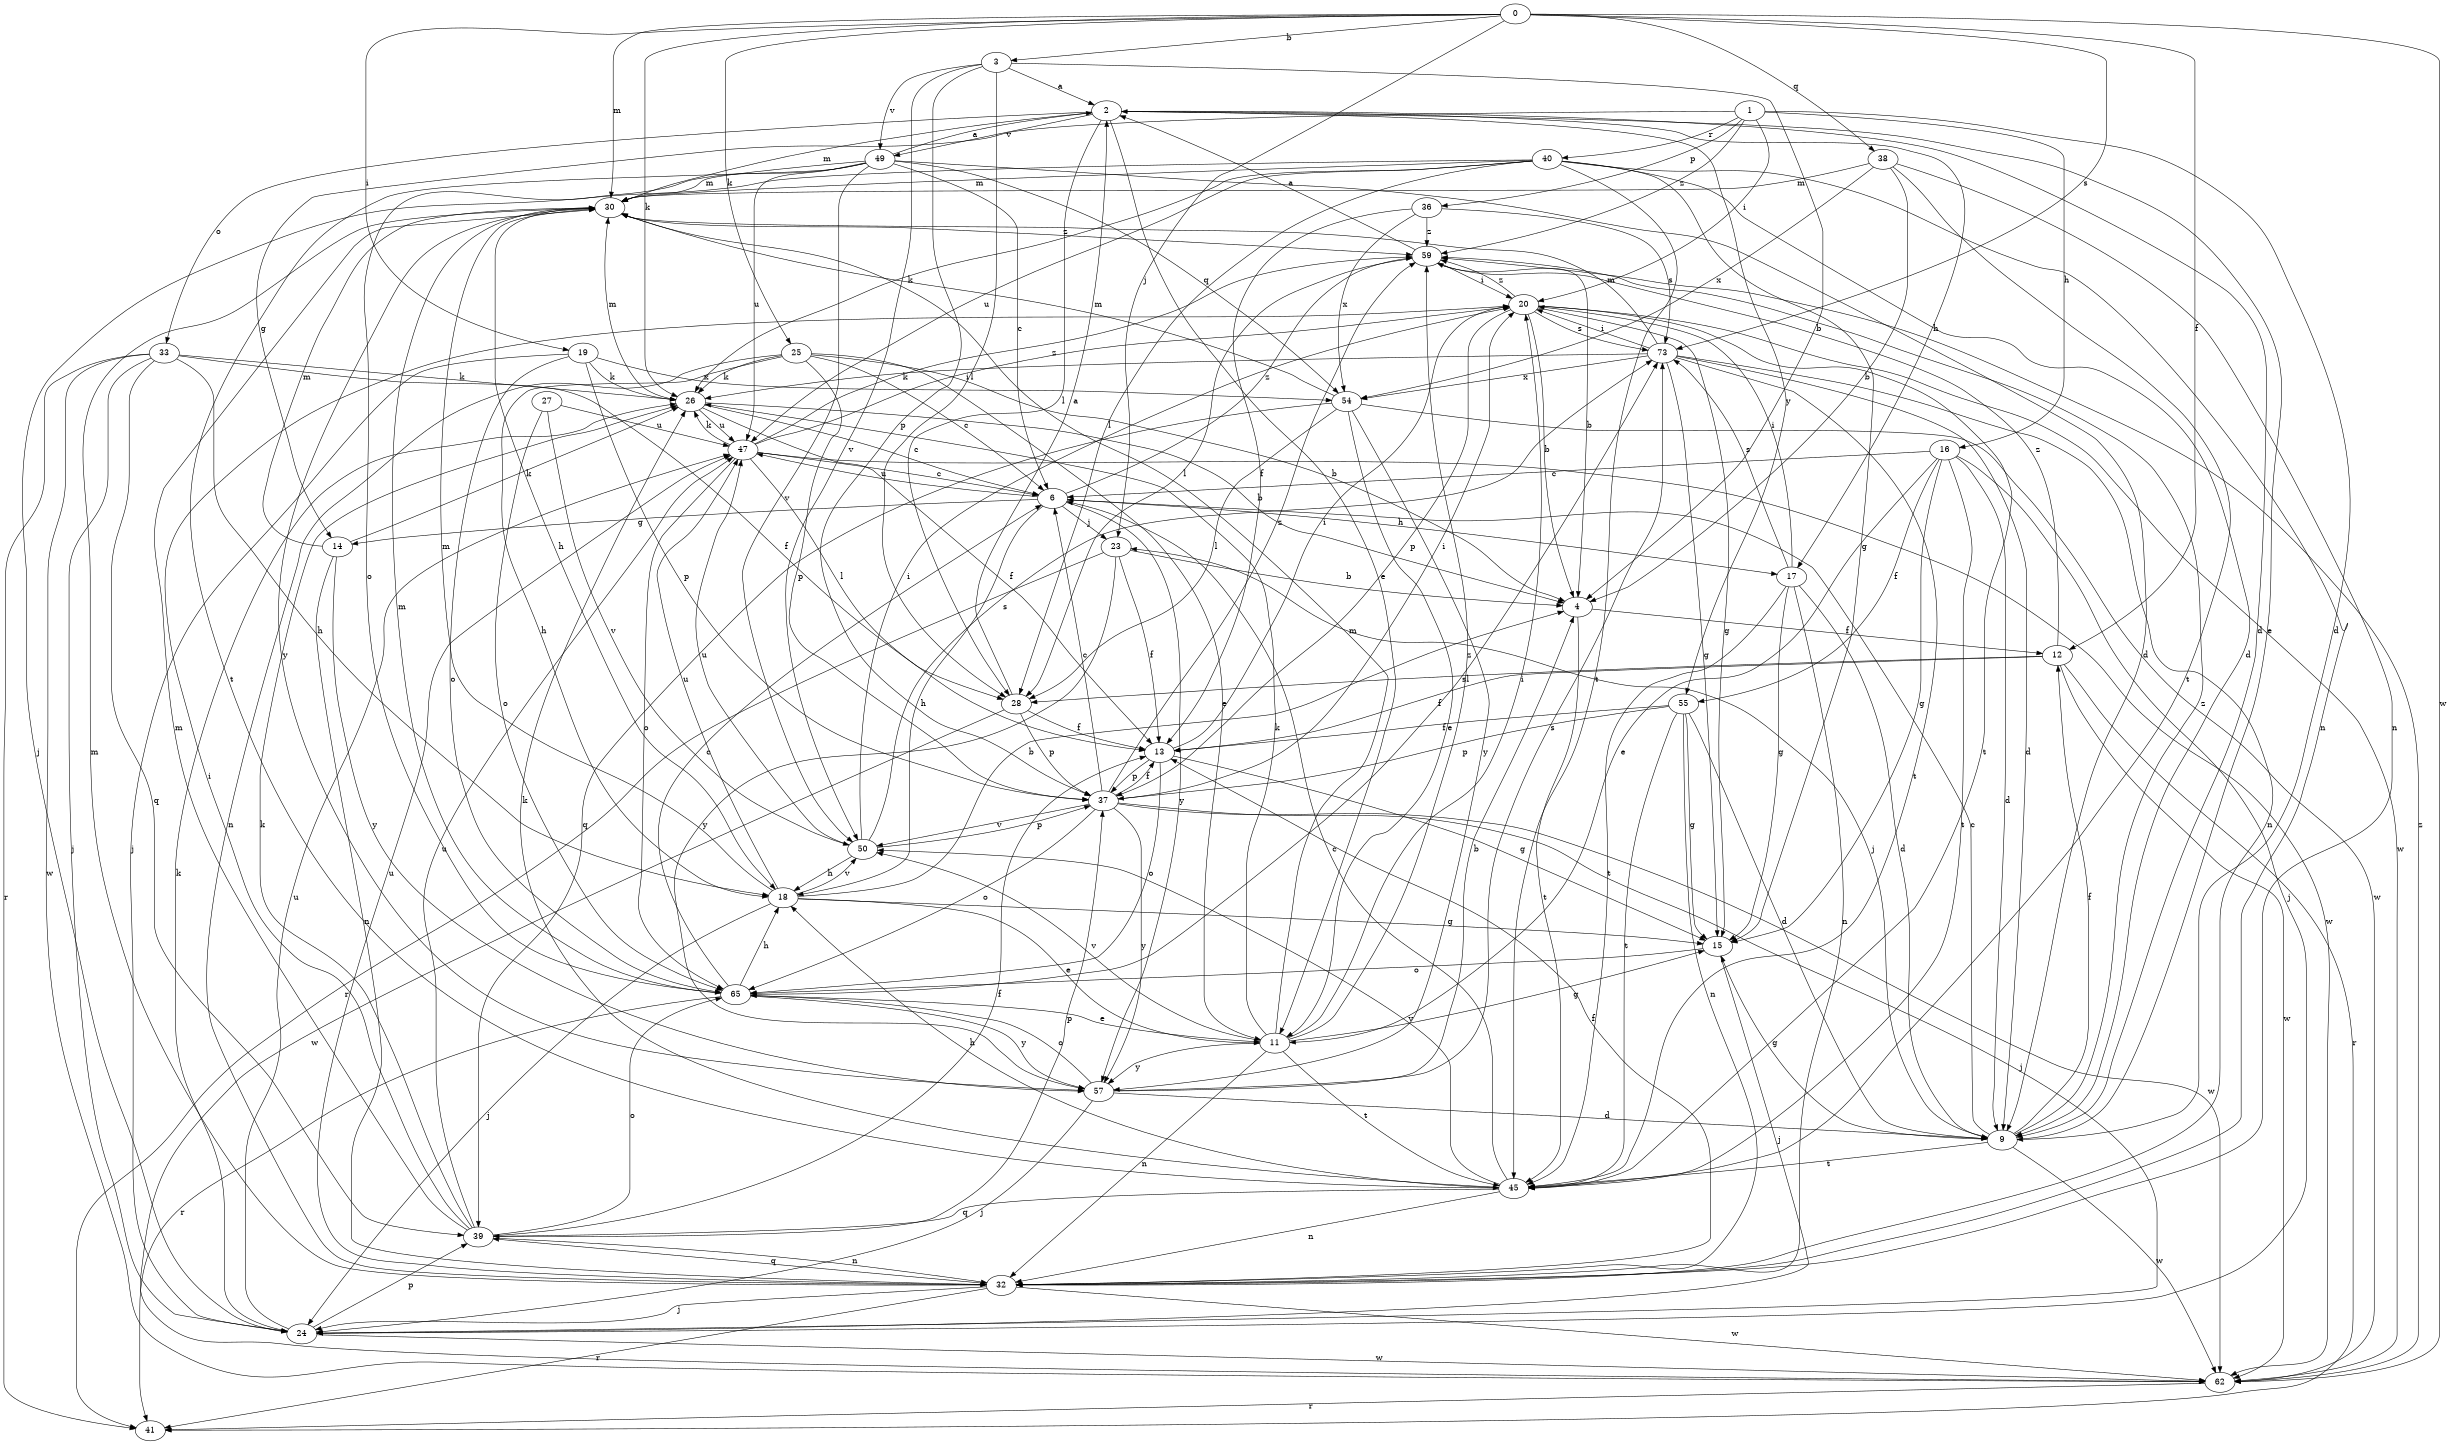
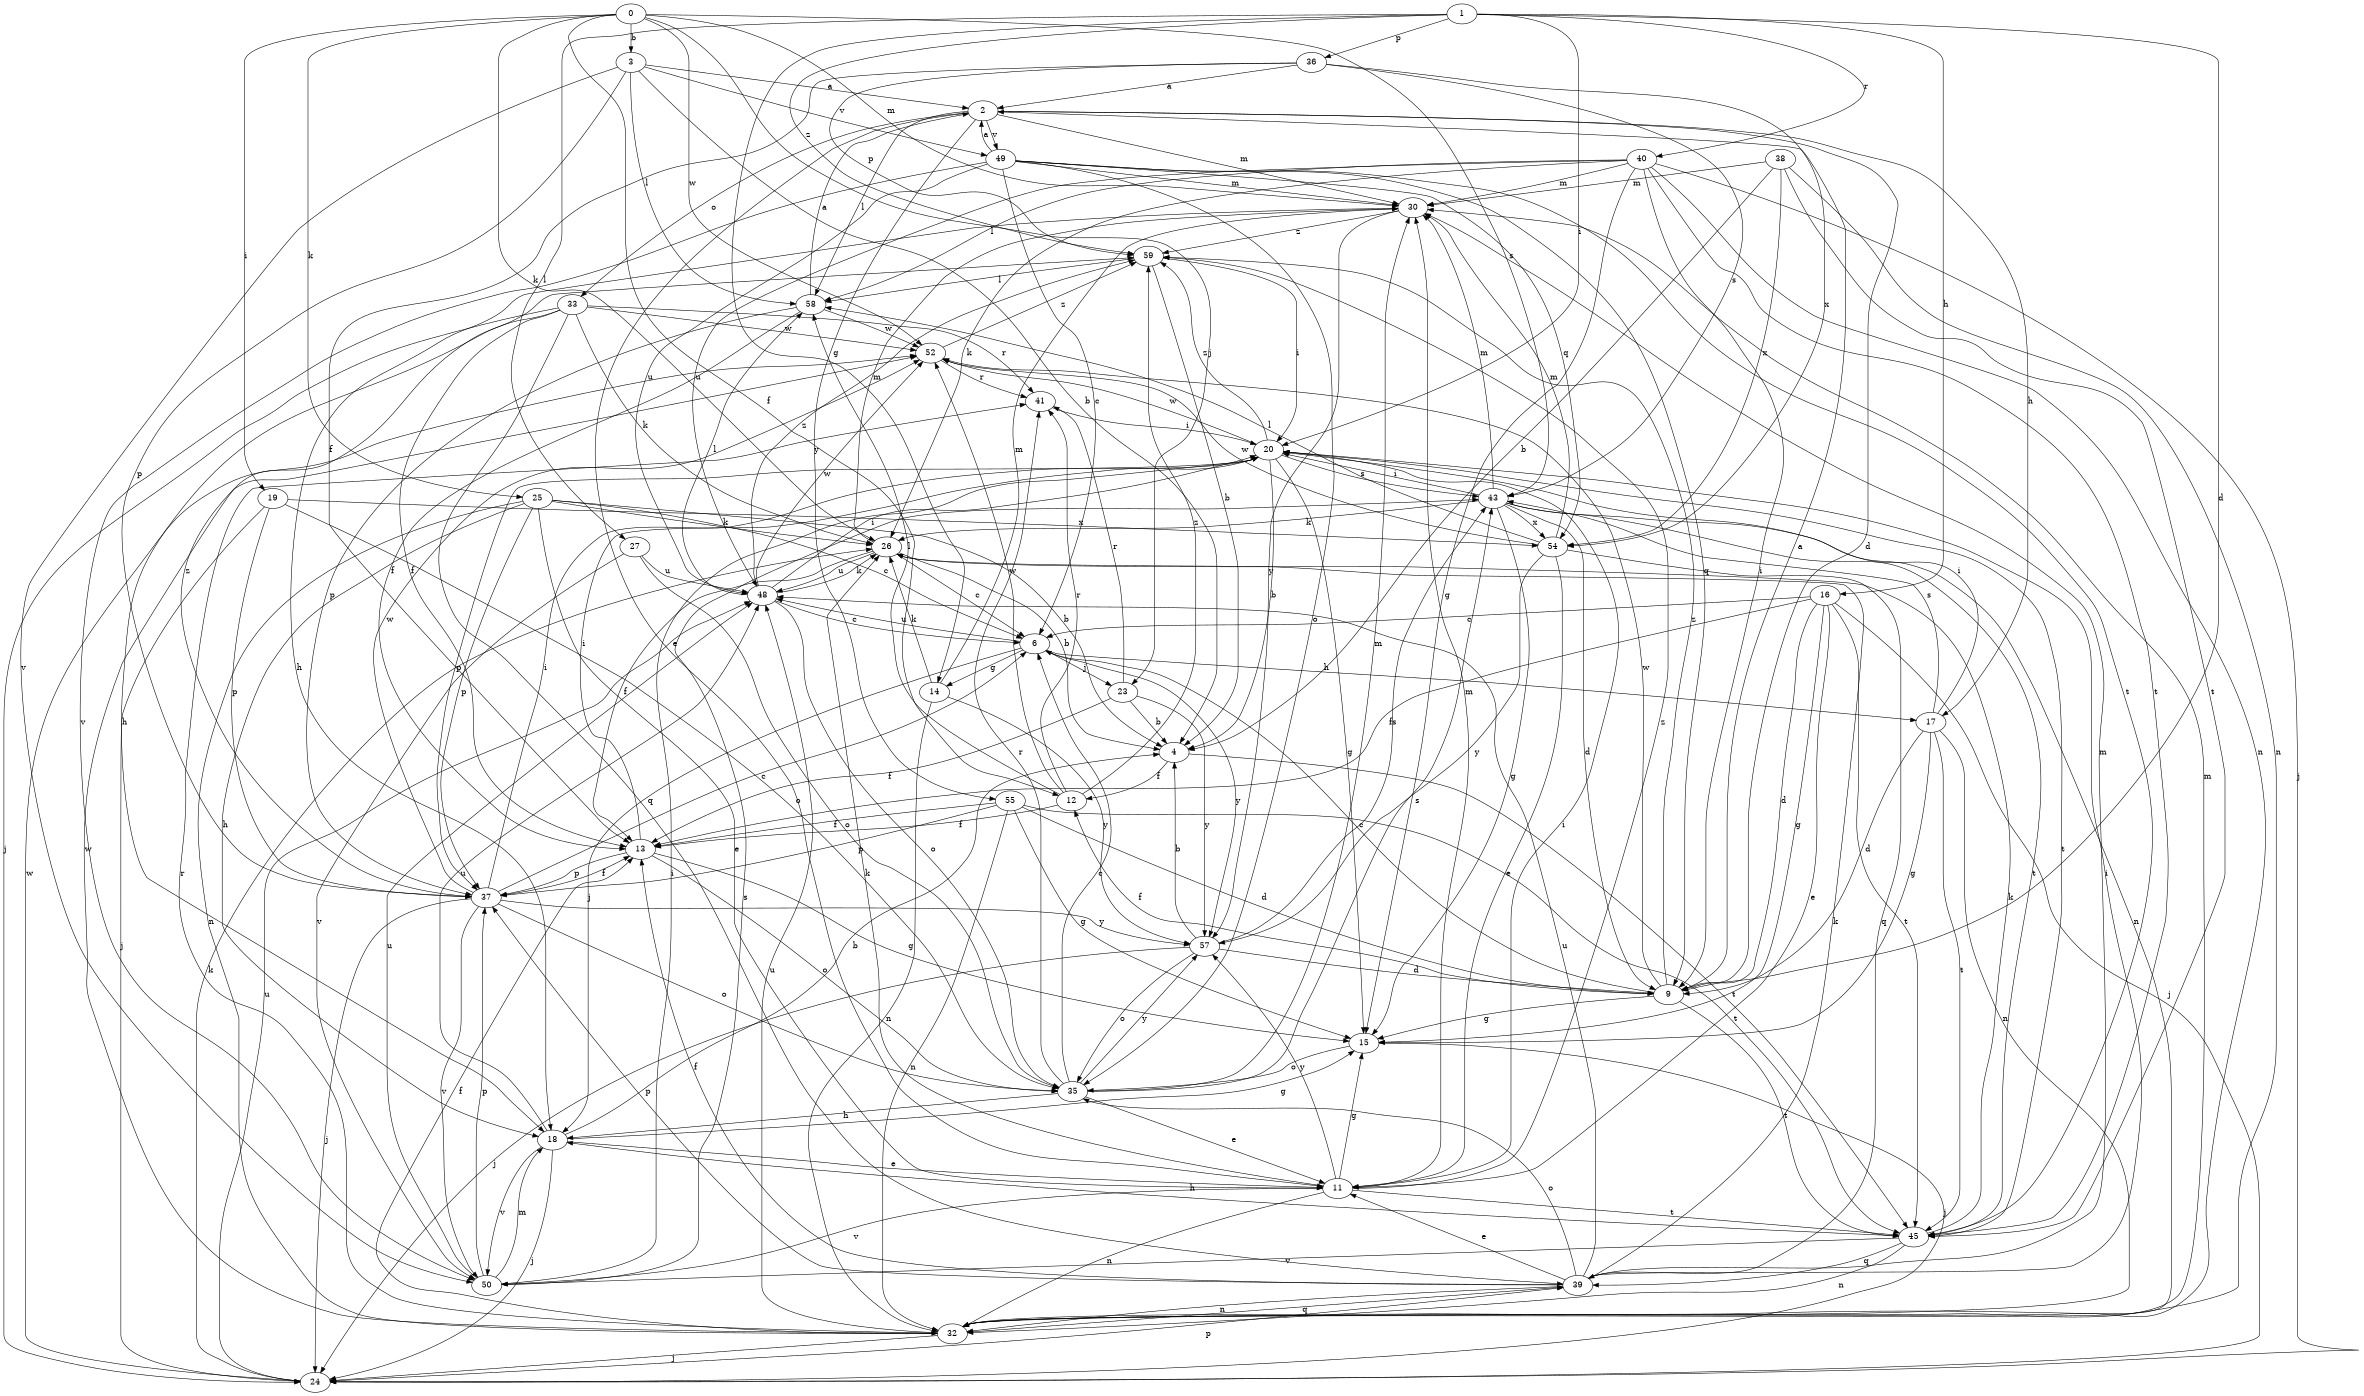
none -> (735, 26)
(1714, 45) -> none
(1272, 180) -> (1150, 86)
(1429, 232) -> (871, 159)
(1662, 353) -> (1493, 498)
(632, 391) -> none
(1251, 391) -> none
none -> (1146, 426)
(743, 450) -> (762, 595)
(444, 593) -> none
(1862, 622) -> (1256, 784)
(2270, 631) -> (1800, 547)
(2146, 656) -> (1706, 571)
(2248, 656) -> (1761, 571)
(1693, 691) -> none
(923, 704) -> (590, 898)
(1016, 704) -> (811, 305)
(1311, 800) -> none
(830, 874) -> (522, 1213)
(736, 995) -> (1073, 1092)
none -> (1460, 1238)
(2220, 1382) -> (931, 353)
